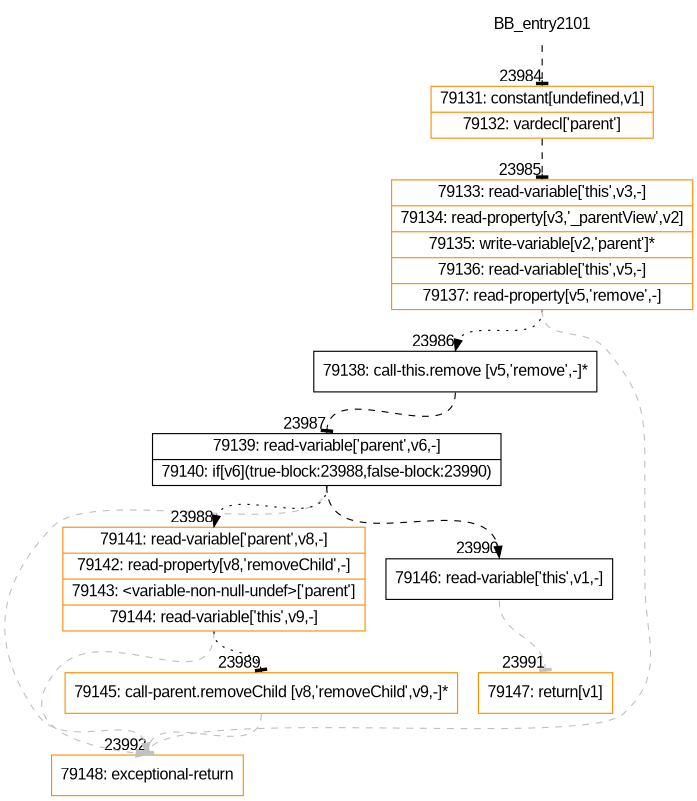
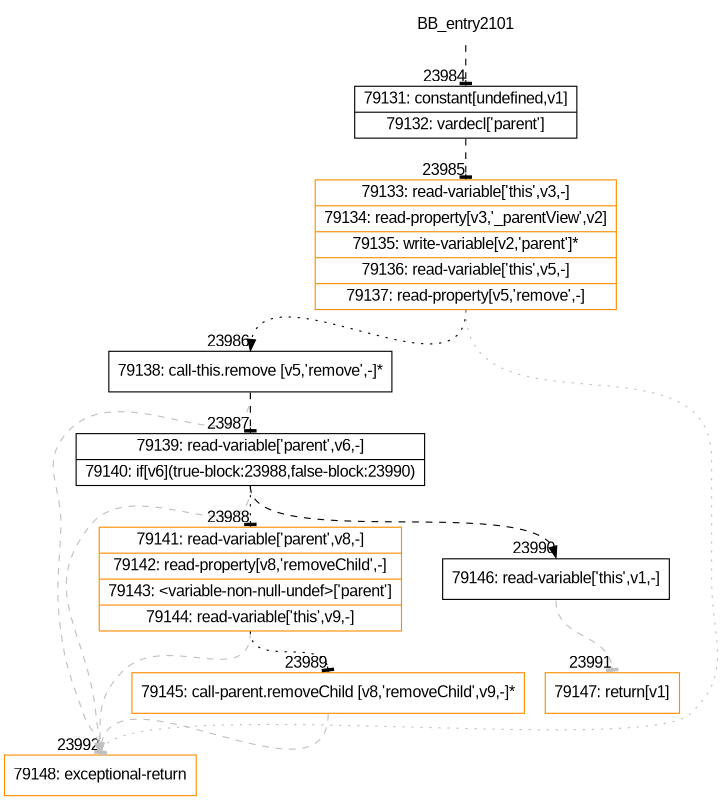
(542, 112) -> (466, 112)
none -> (56, 484)
(270, 506) -> (250, 511)
(616, 716) -> (686, 715)
